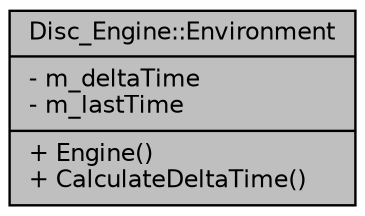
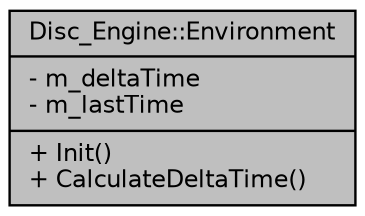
(91, 154) -> (71, 154)
